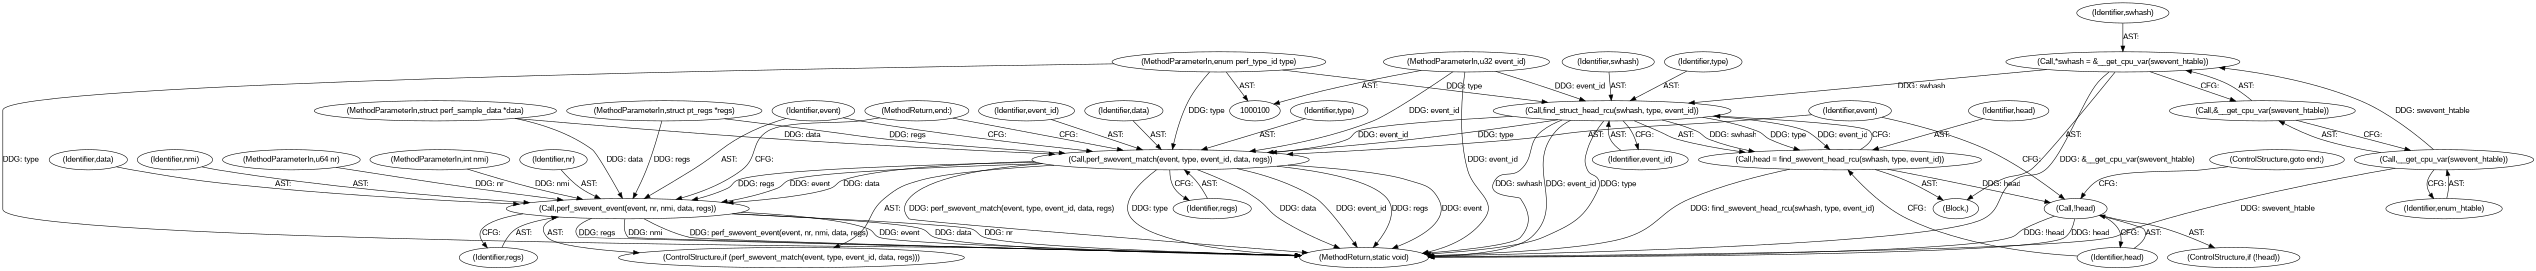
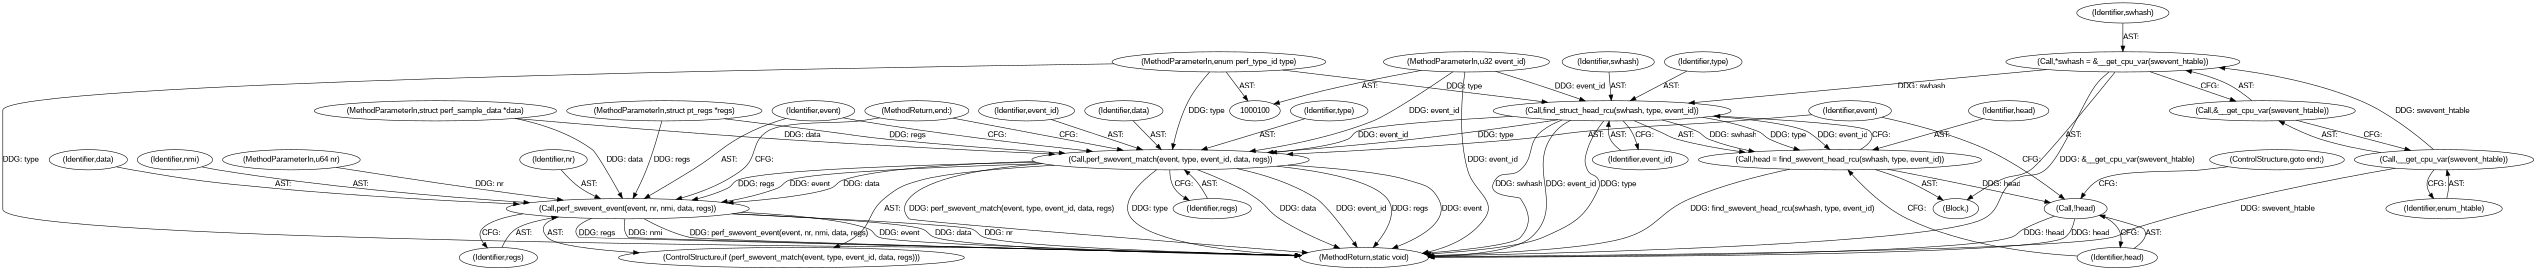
(440, 160) -> none
(2234, 258) -> none
